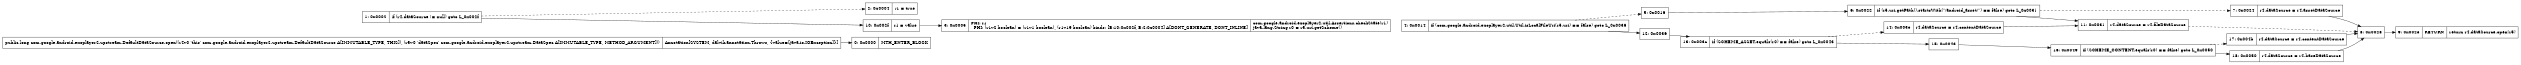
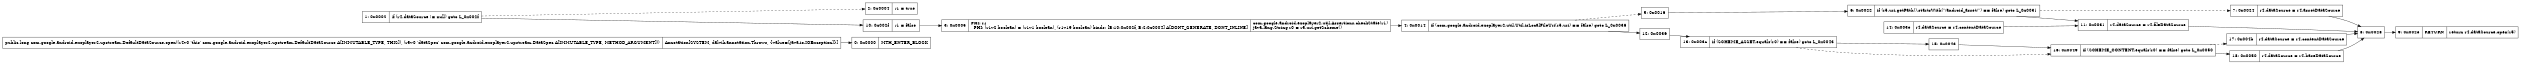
(906, 26) -> (905, 26)
none -> (1394, 26)
(2272, 29) -> (2272, 29)
(1854, 35) -> (1922, 55)
